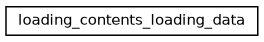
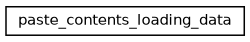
(132, 21) -> (125, 21)
